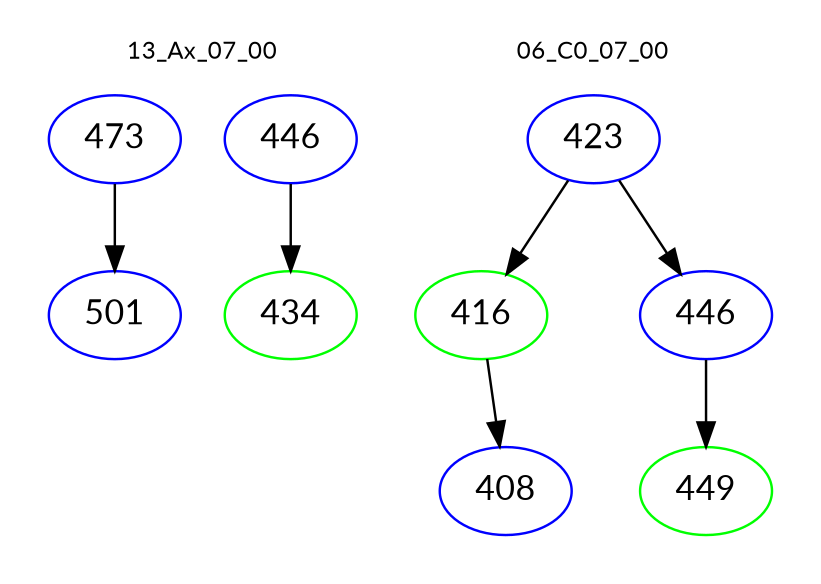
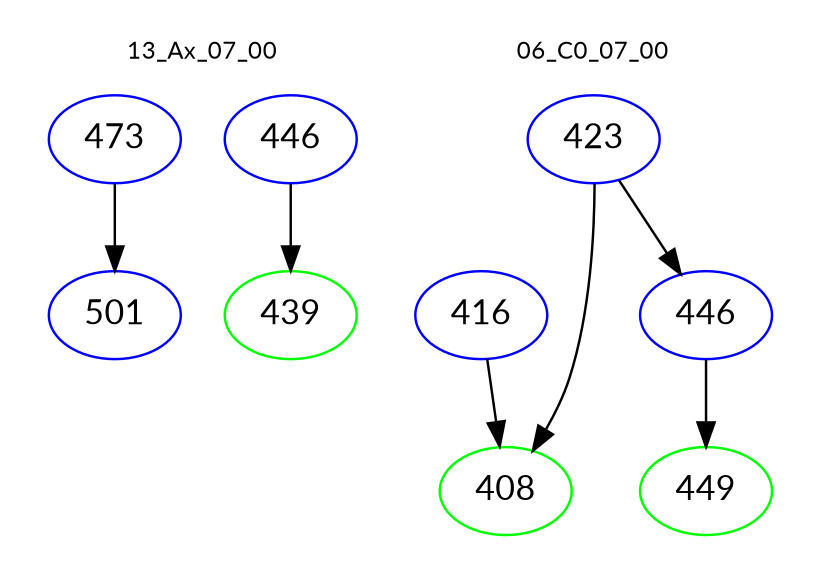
(544, 217) -> (585, 310)
(291, 315) -> (291, 315)
(481, 315) -> (481, 315)
(506, 491) -> (506, 491)
